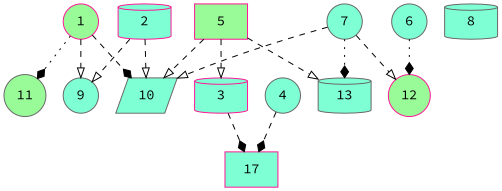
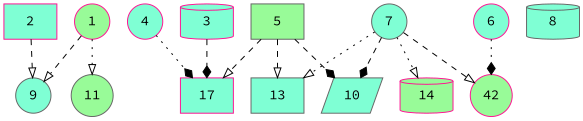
(145, 22) -> (30, 22)
(221, 22) -> (277, 22)
(409, 22) -> (491, 22)
(253, 50) -> (374, 52)
(108, 52) -> none
(345, 52) -> (343, 52)
(57, 53) -> (92, 52)
(145, 54) -> none
(221, 54) -> (246, 55)
(187, 55) -> (310, 54)
(283, 96) -> (145, 22)
(345, 96) -> (277, 96)
(409, 96) -> (491, 96)
none -> (427, 96)
(270, 127) -> (170, 52)
